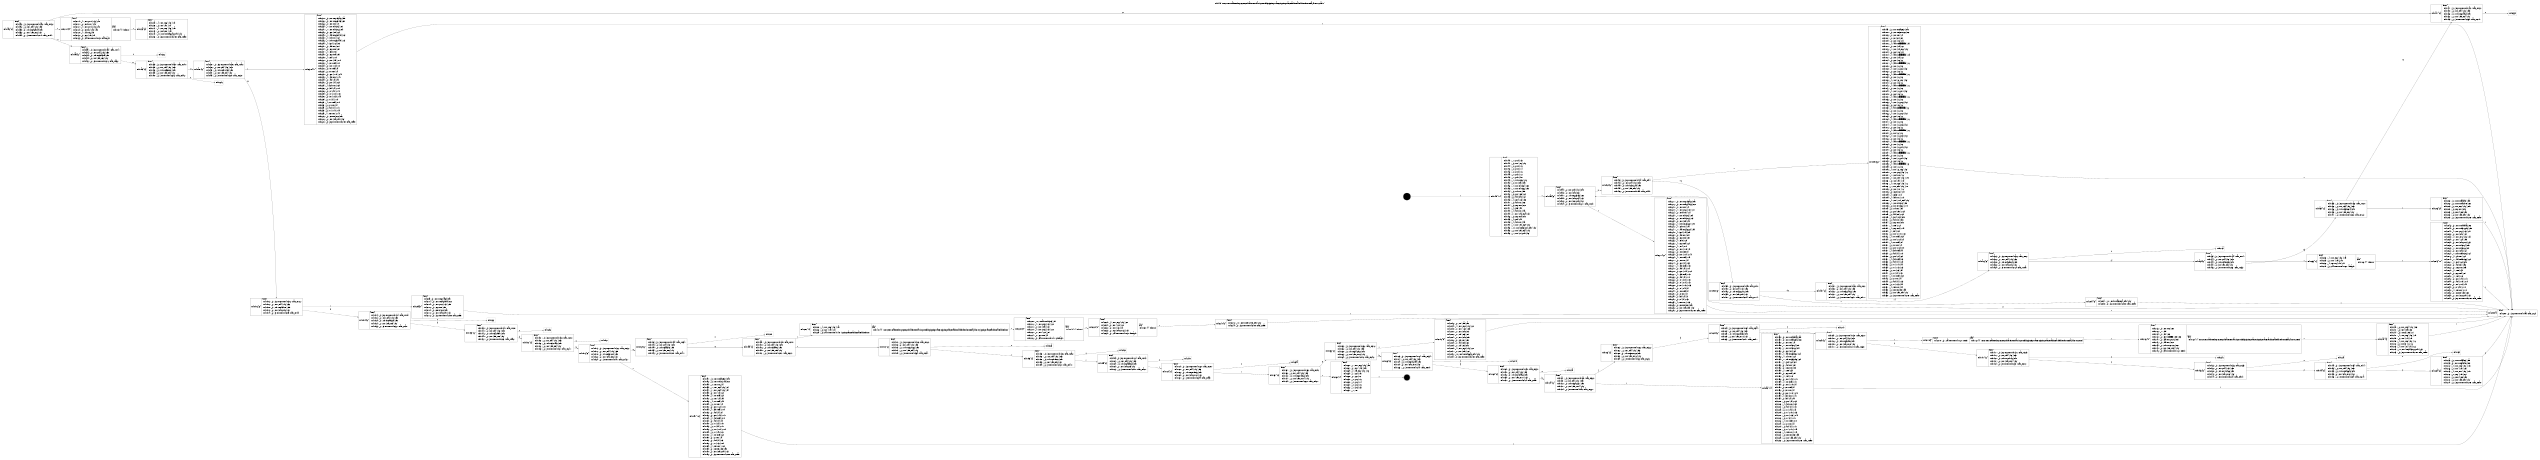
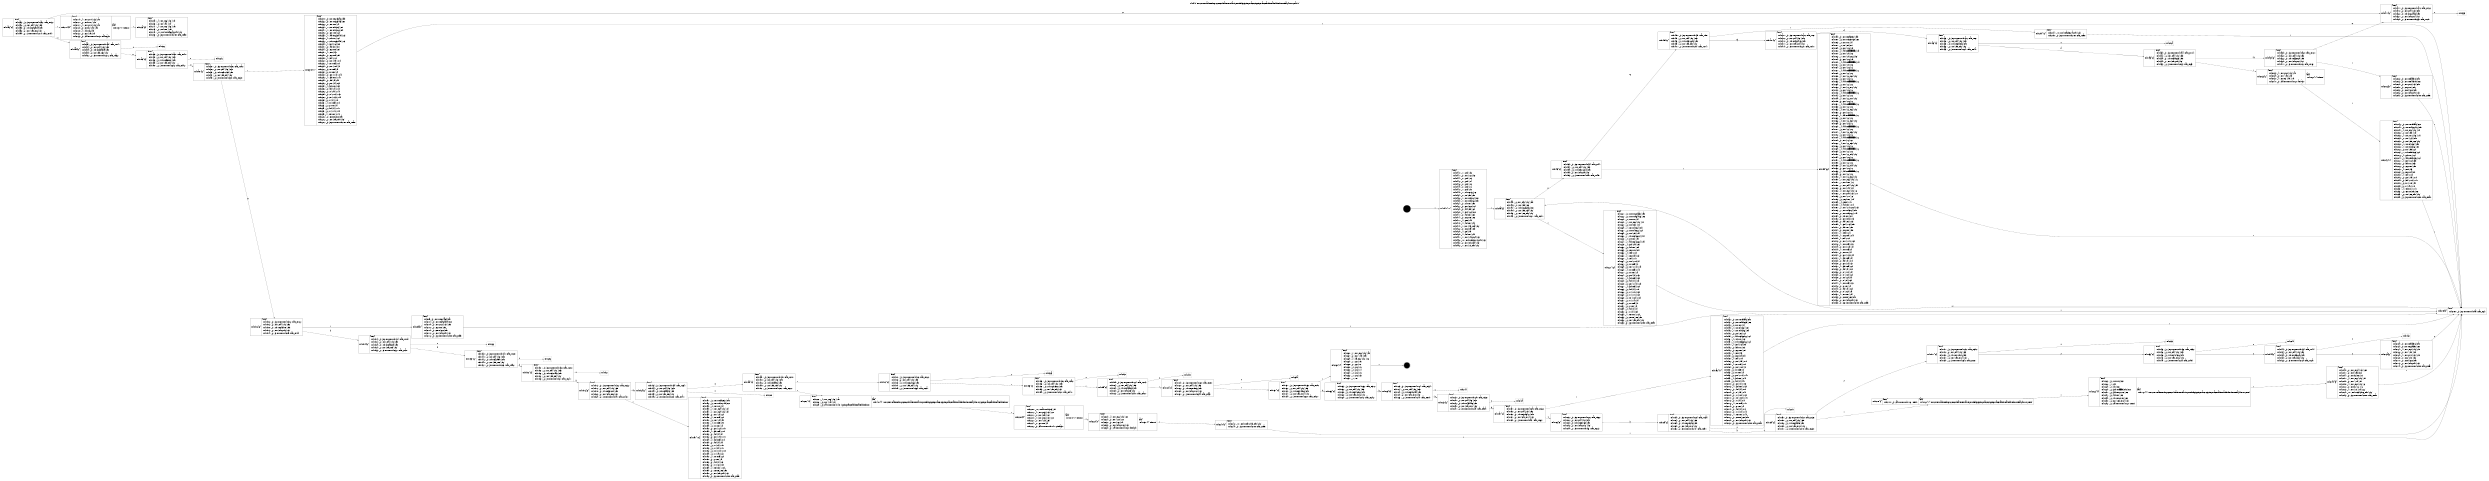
(1460, 340) -> none
